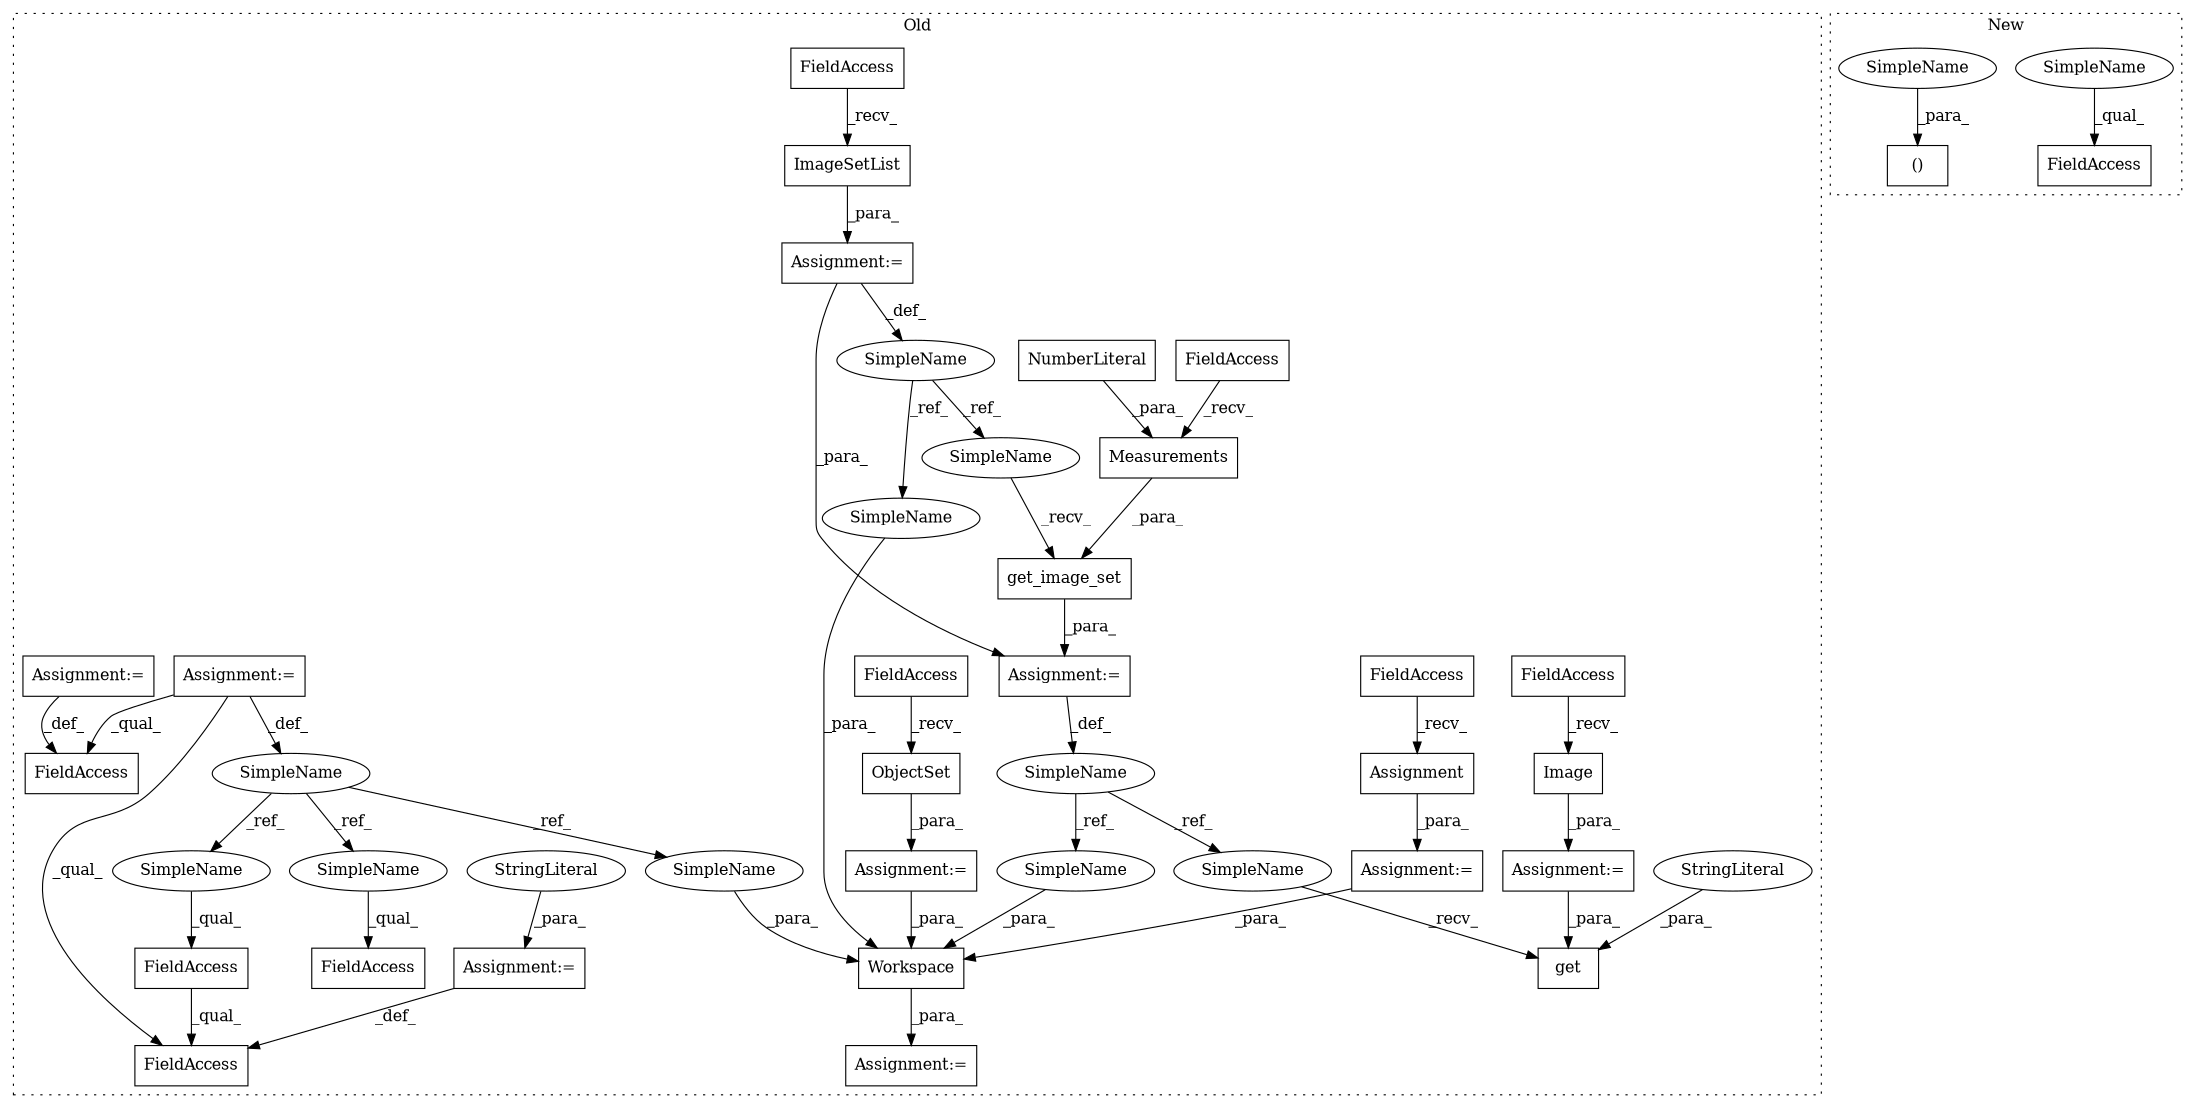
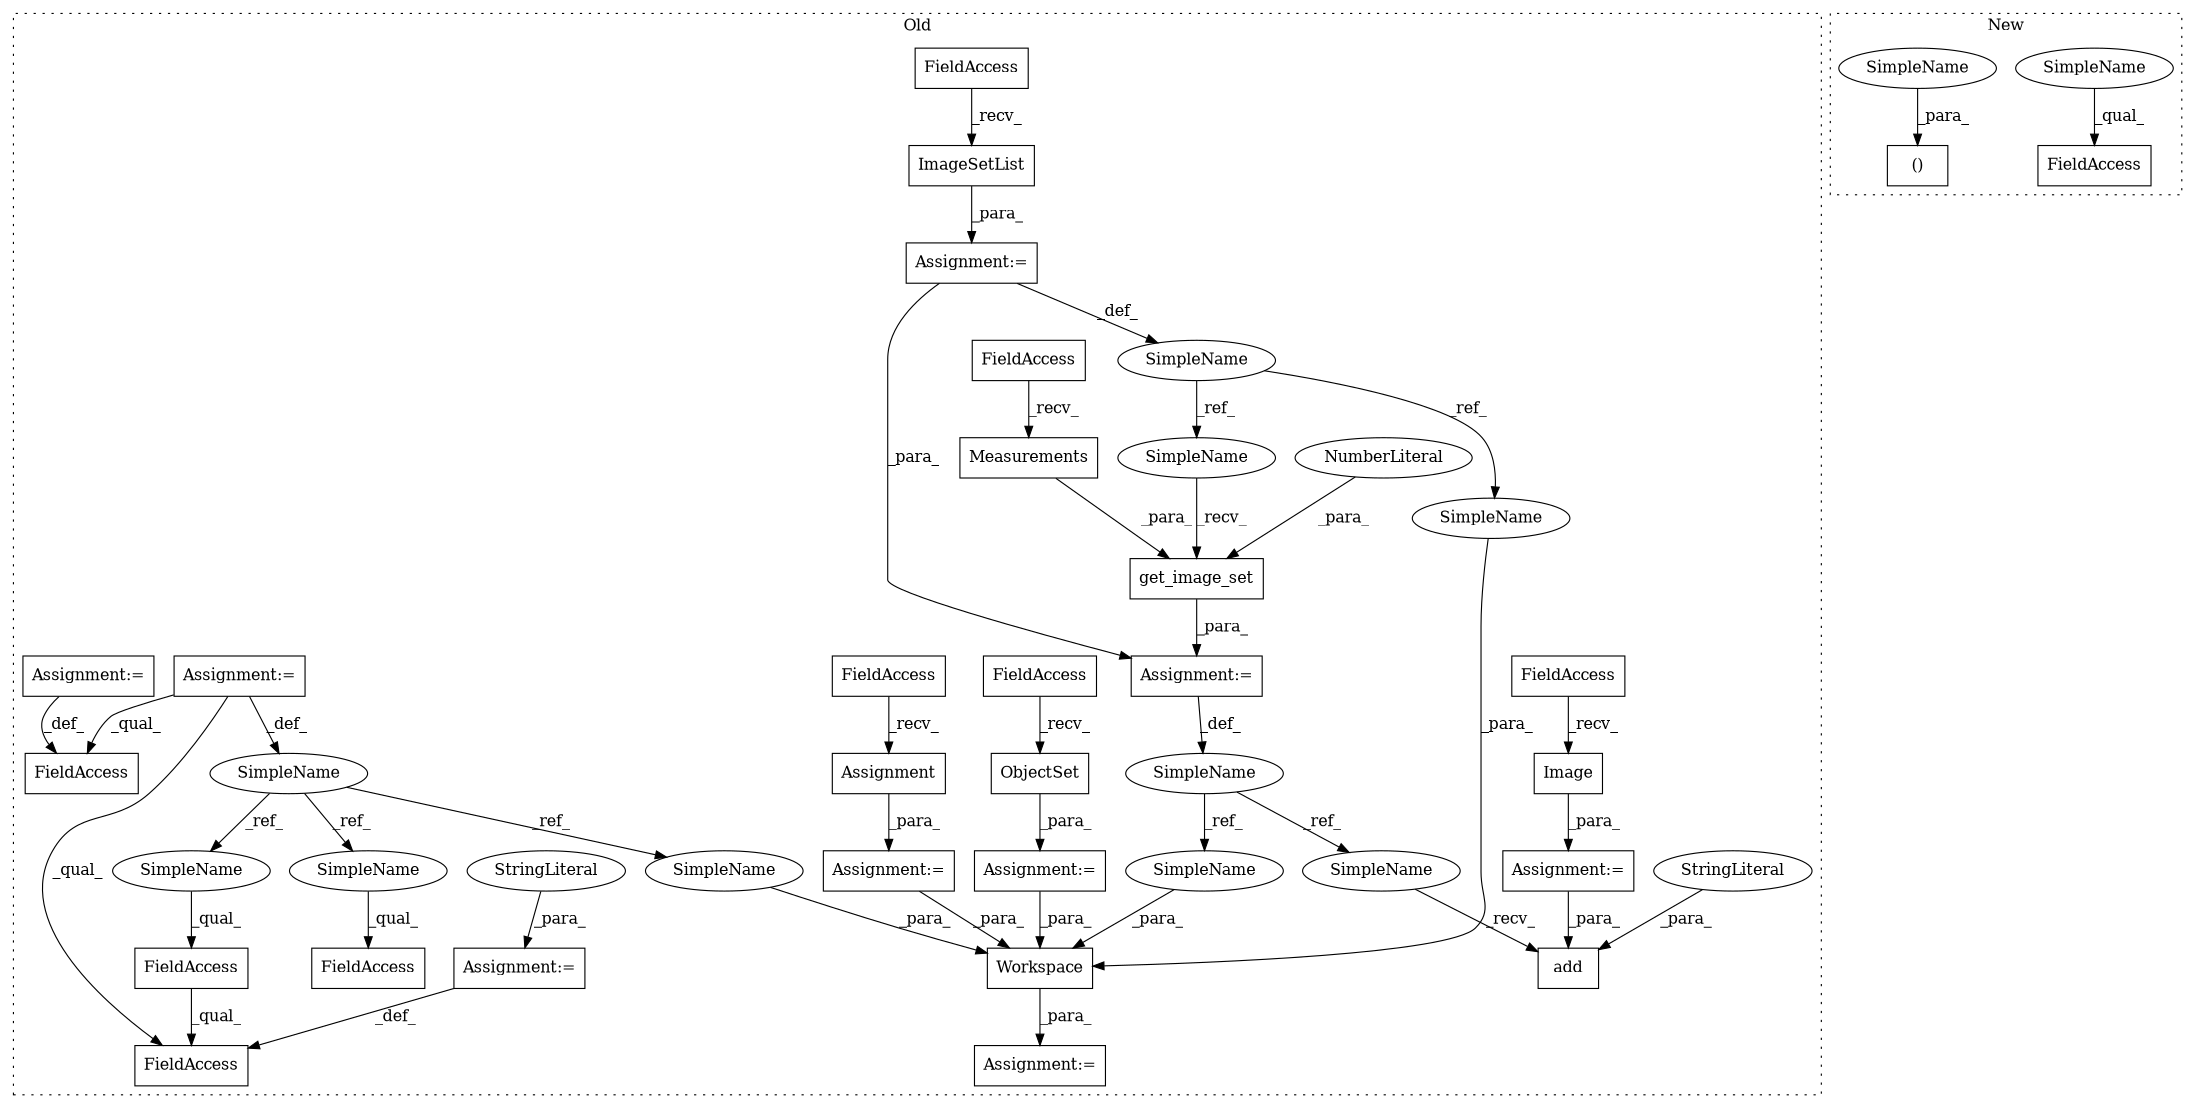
(1087, 360) -> (1384, 458)
(1124, 405) -> (1296, 515)
(1568, 968) -> (1568, 968)
